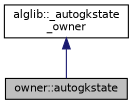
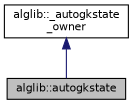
(66, 89) -> (66, 89)
